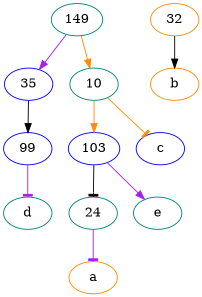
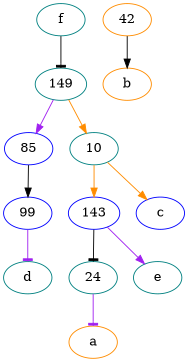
none -> (61, 20)
(175, 20) -> (127, 20)
(29, 84) -> (29, 149)
(126, 115) -> (124, 178)
(94, 149) -> (94, 213)
